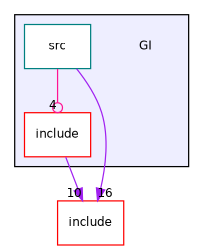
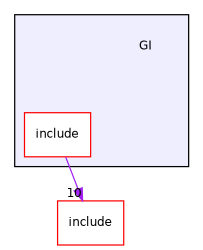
(58, 47) -> none
